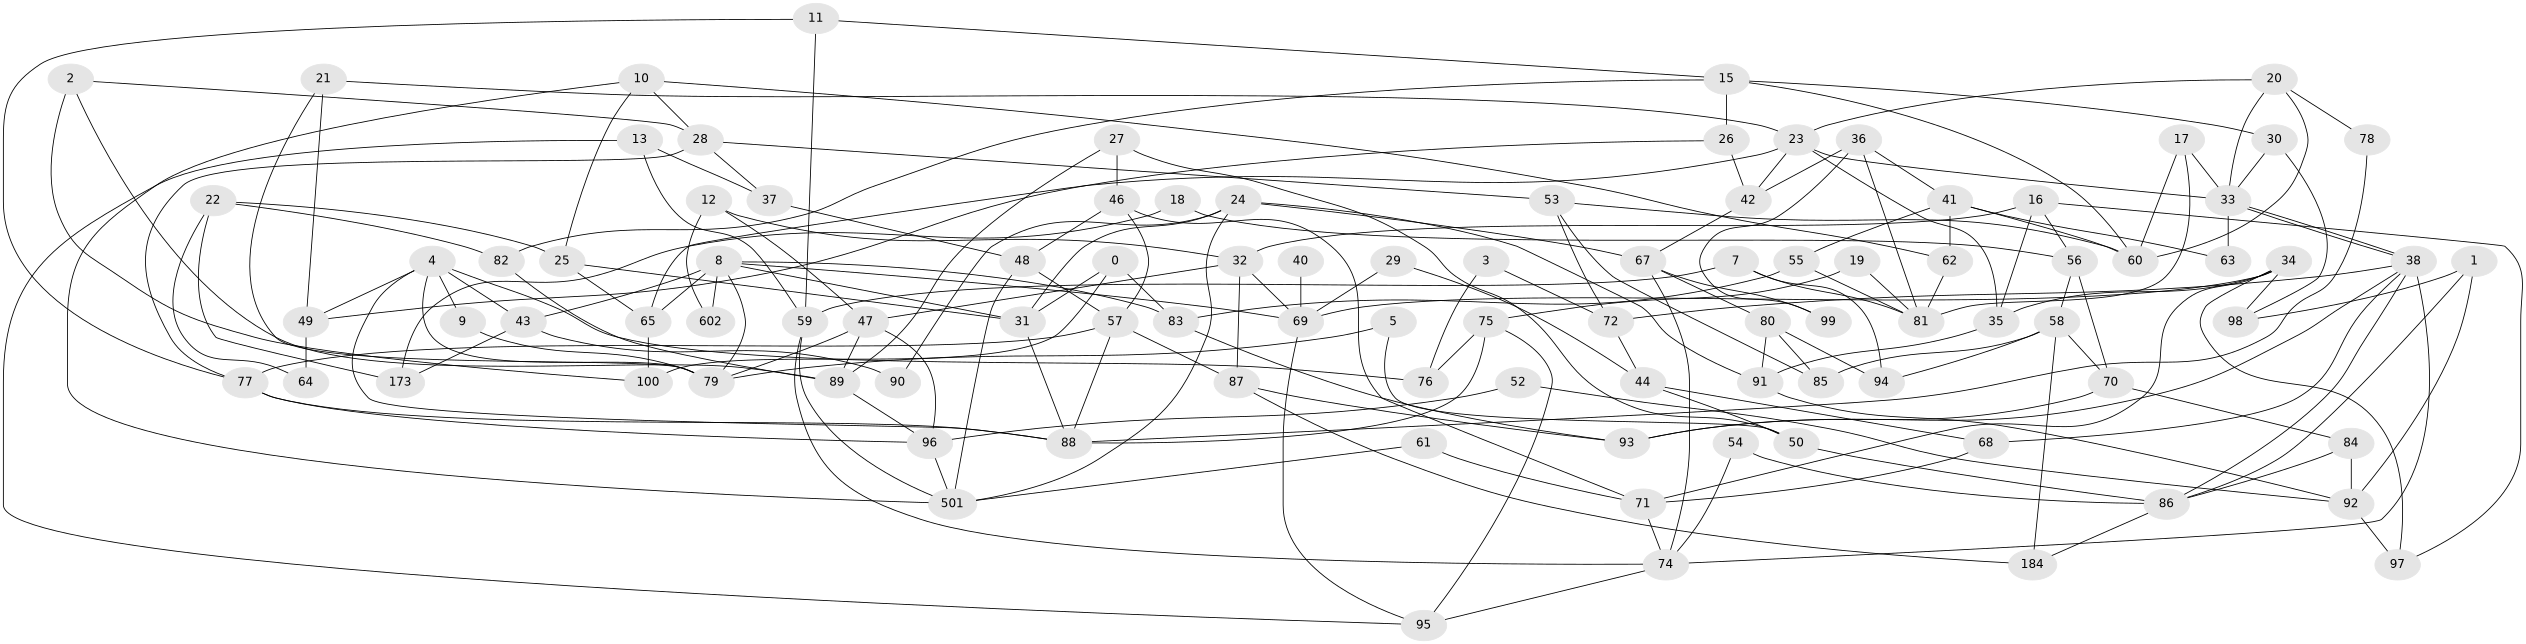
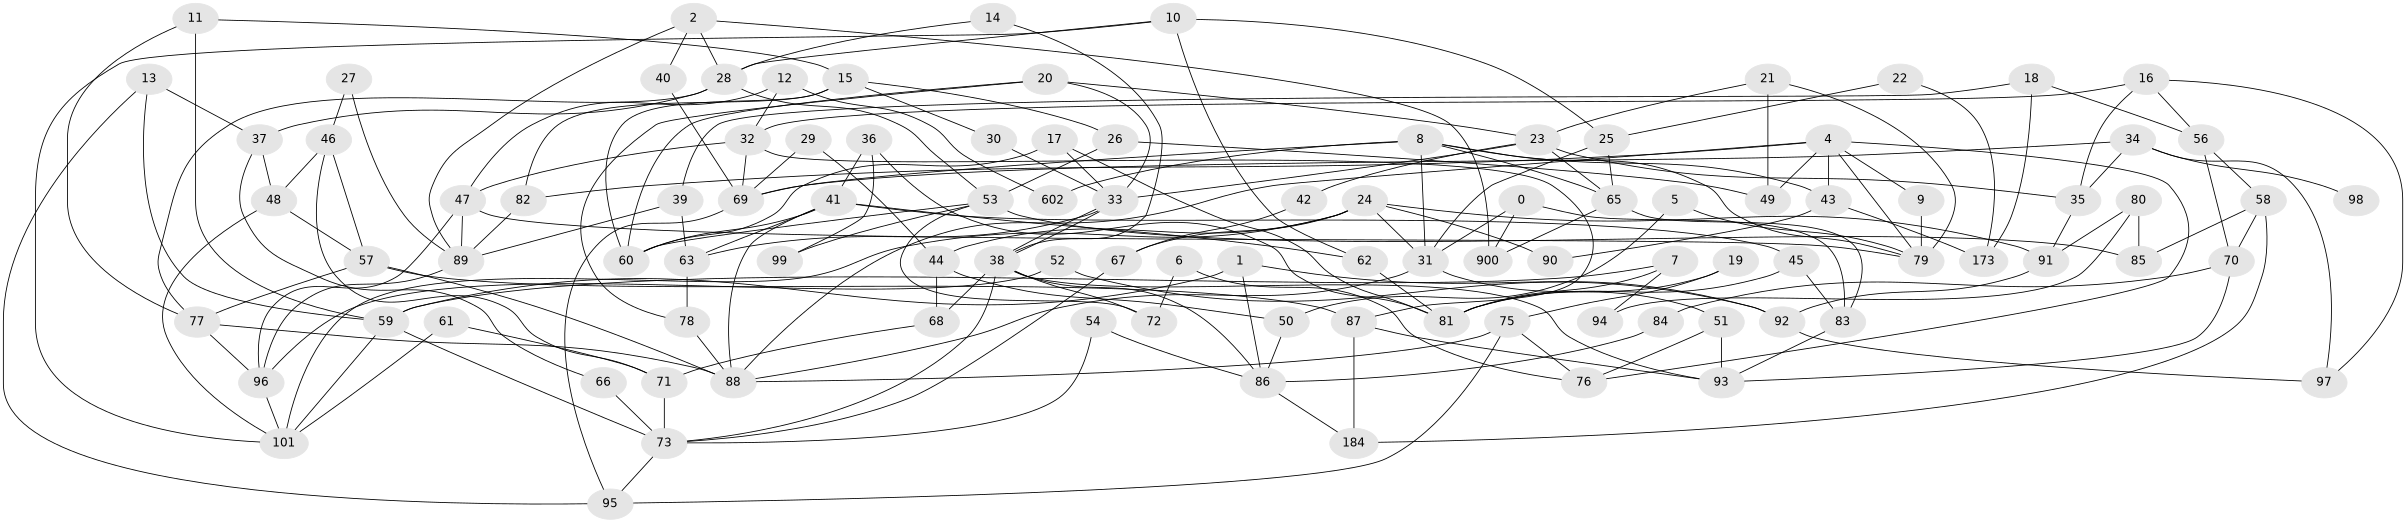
none -> (993, 19)
none -> (678, 50)
(1737, 170) -> (1044, 174)
(1804, 170) -> none
none -> (680, 201)
(360, 223) -> (1176, 167)
(2327, 248) -> none
(1486, 261) -> (1179, 261)
(1797, 261) -> (1797, 261)
none -> (739, 268)
(1450, 272) -> none
(952, 273) -> (1792, 225)
(1733, 290) -> (883, 226)
none -> (687, 292)
(1706, 292) -> none
(2334, 305) -> (854, 296)
none -> (1722, 322)
(1627, 352) -> (1151, 231)
(1972, 356) -> none
(306, 383) -> none
none -> (604, 383)
(648, 383) -> (1488, 261)
(2038, 426) -> none
(2351, 474) -> none
(953, 504) -> (284, 443)
(1666, 565) -> (664, 443)
